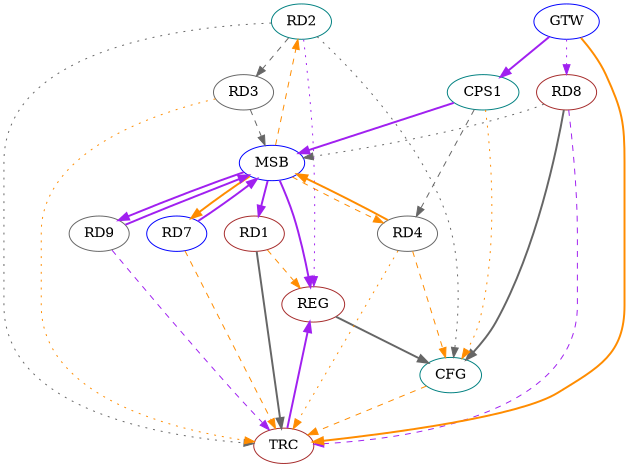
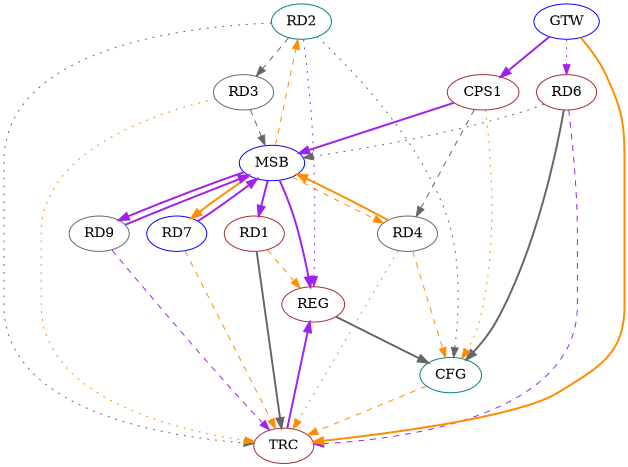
(483, 92) -> (483, 92)
(567, 92) -> (567, 92)
